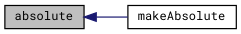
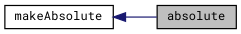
(112, 17) -> (141, 17)
